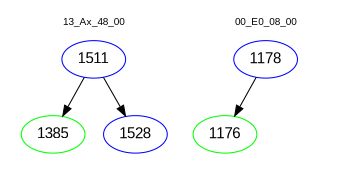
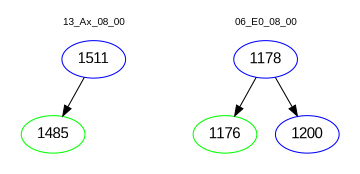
(94, 22) -> (94, 22)
(266, 22) -> (266, 22)
(53, 134) -> (53, 134)
(135, 134) -> none
none -> (307, 134)
